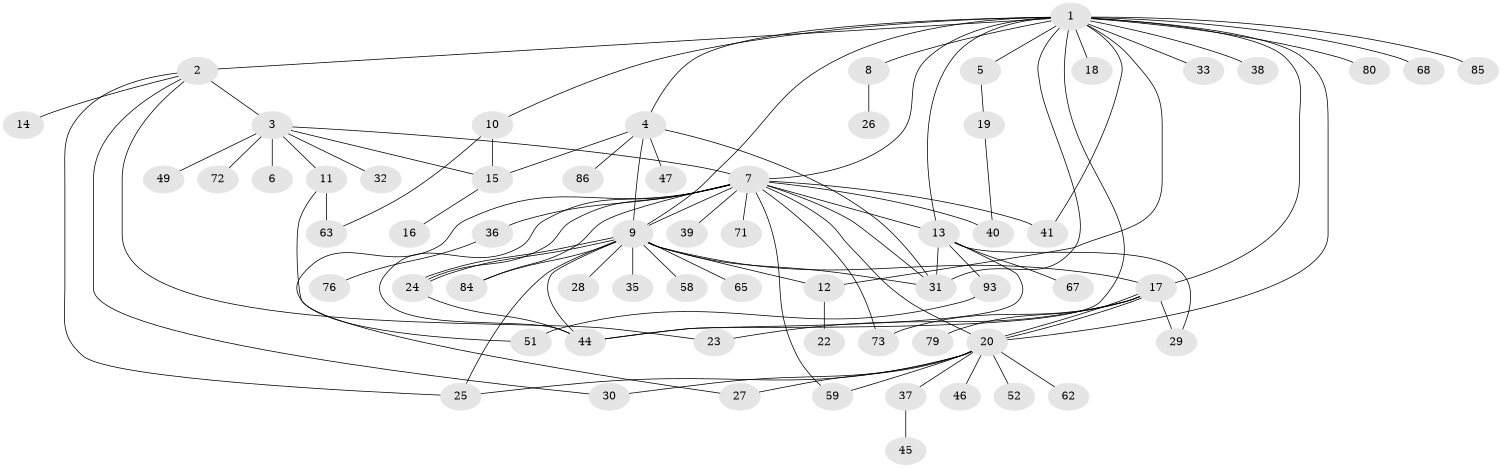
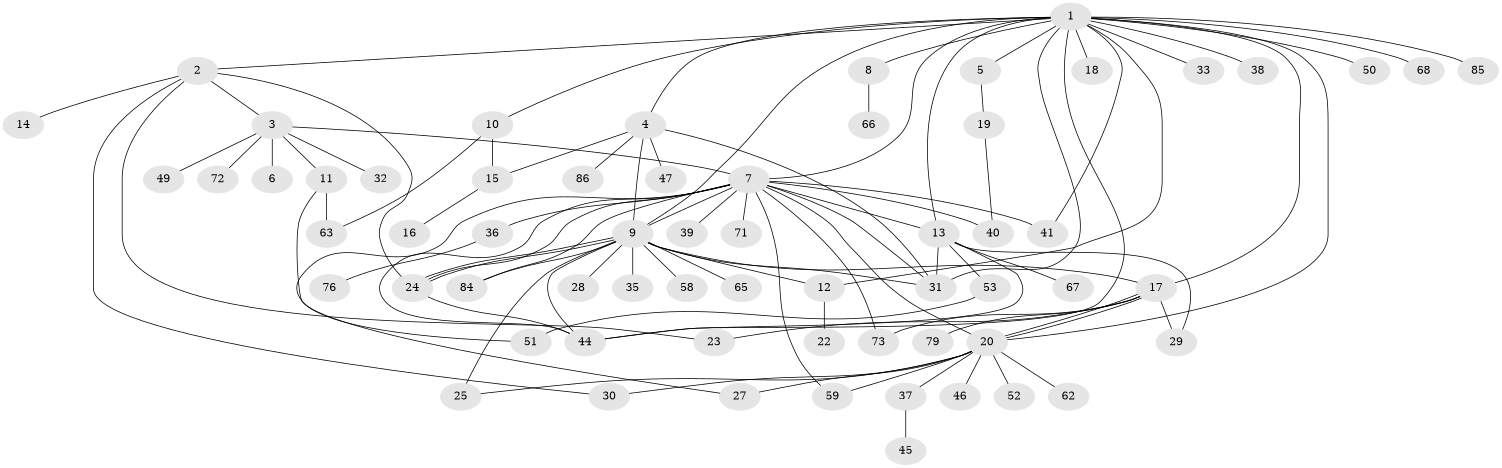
(1370, 71) -> (1370, 71)
(869, 125) -> (869, 125)
(382, 152) -> none
(990, 288) -> (990, 288)
(84, 356) -> (385, 139)
